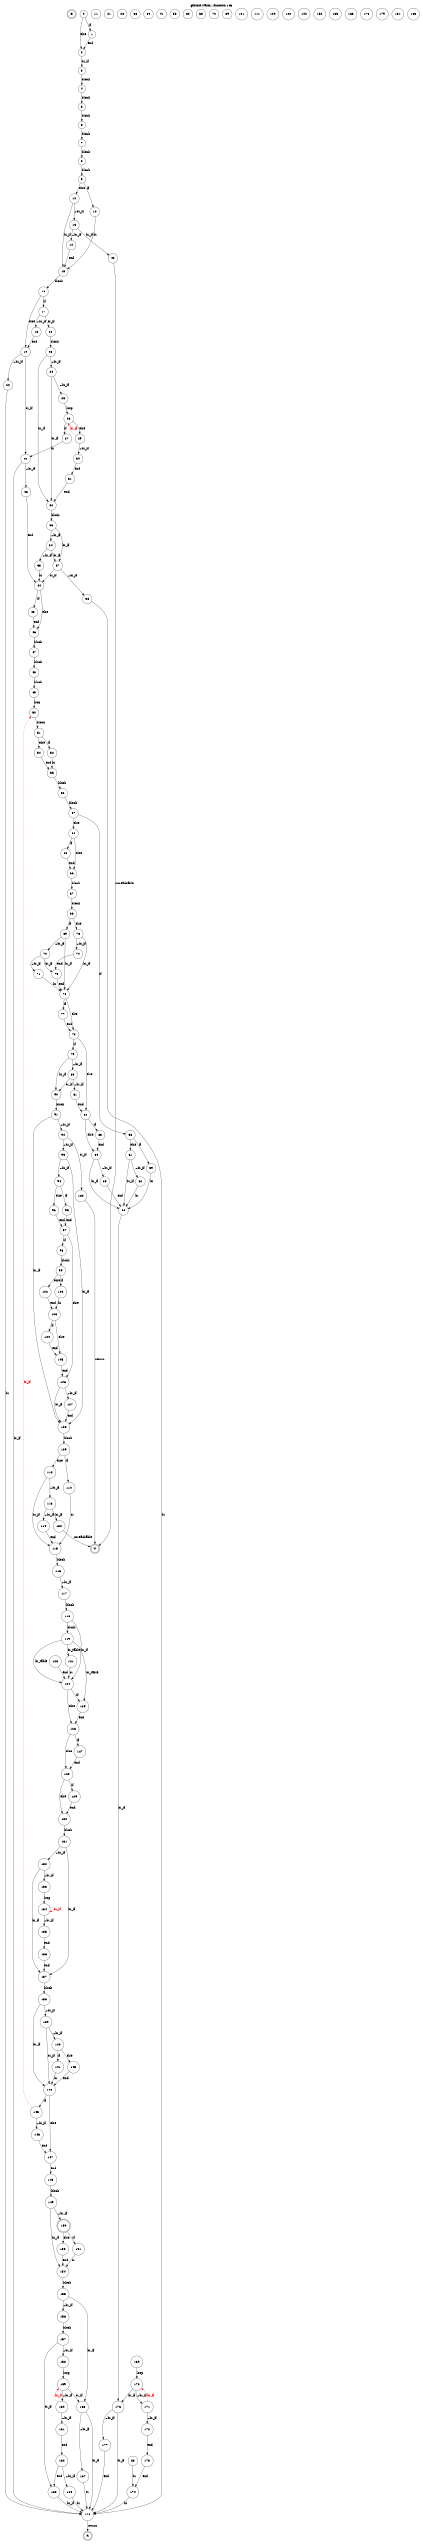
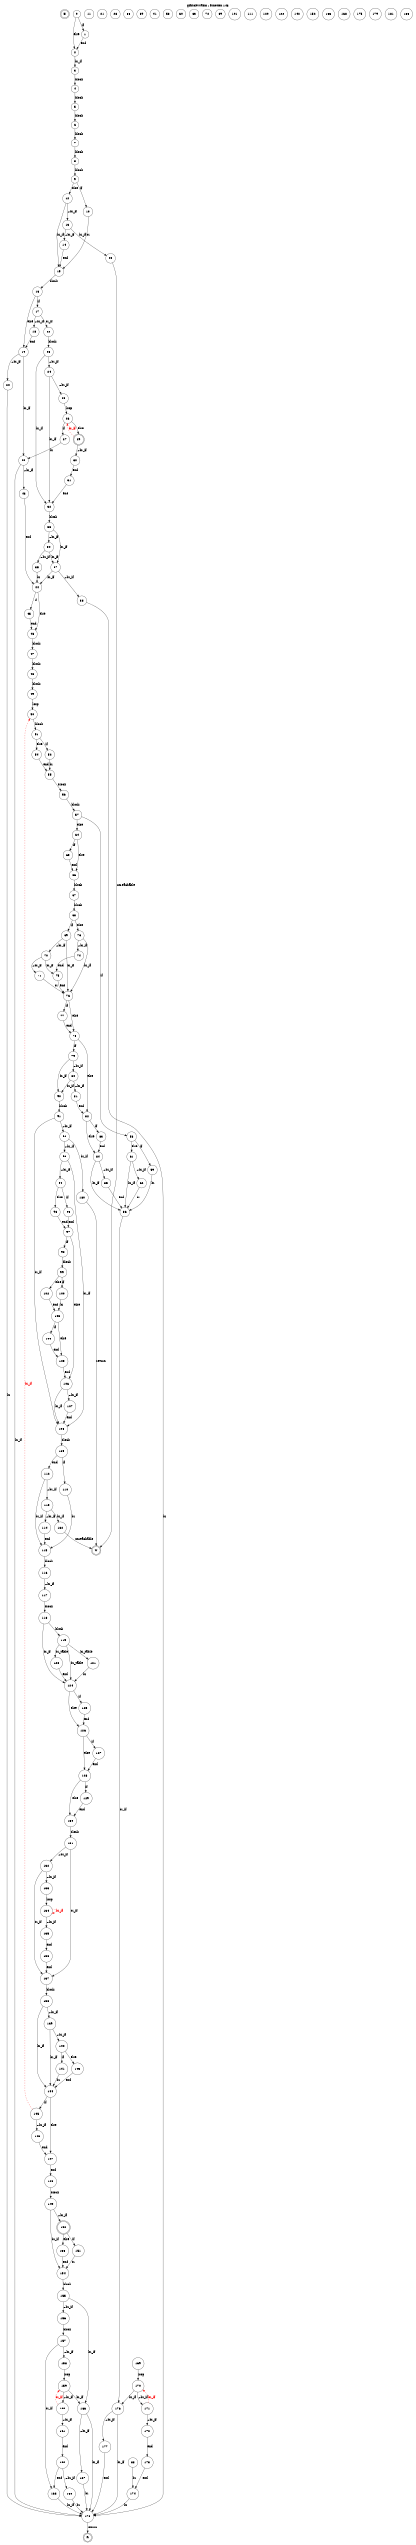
(80, 439) -> (79, 440)
(60, 1461) -> (55, 1463)
(86, 1668) -> (56, 1650)
